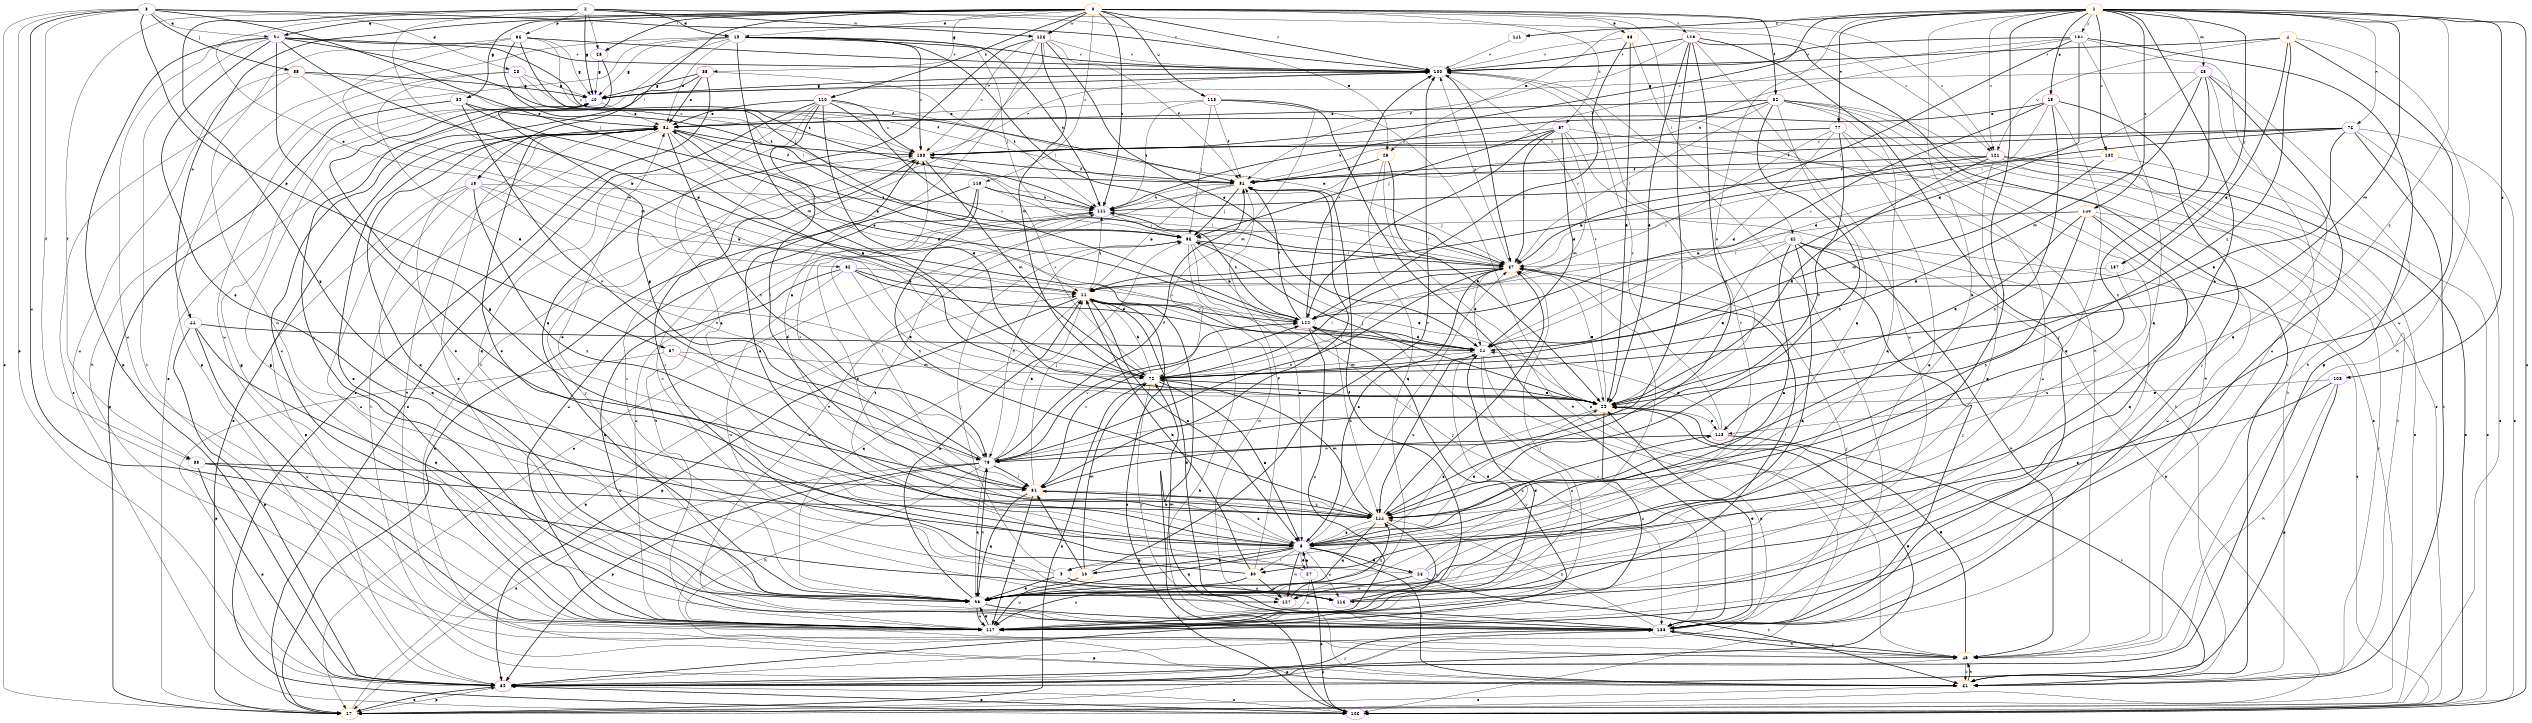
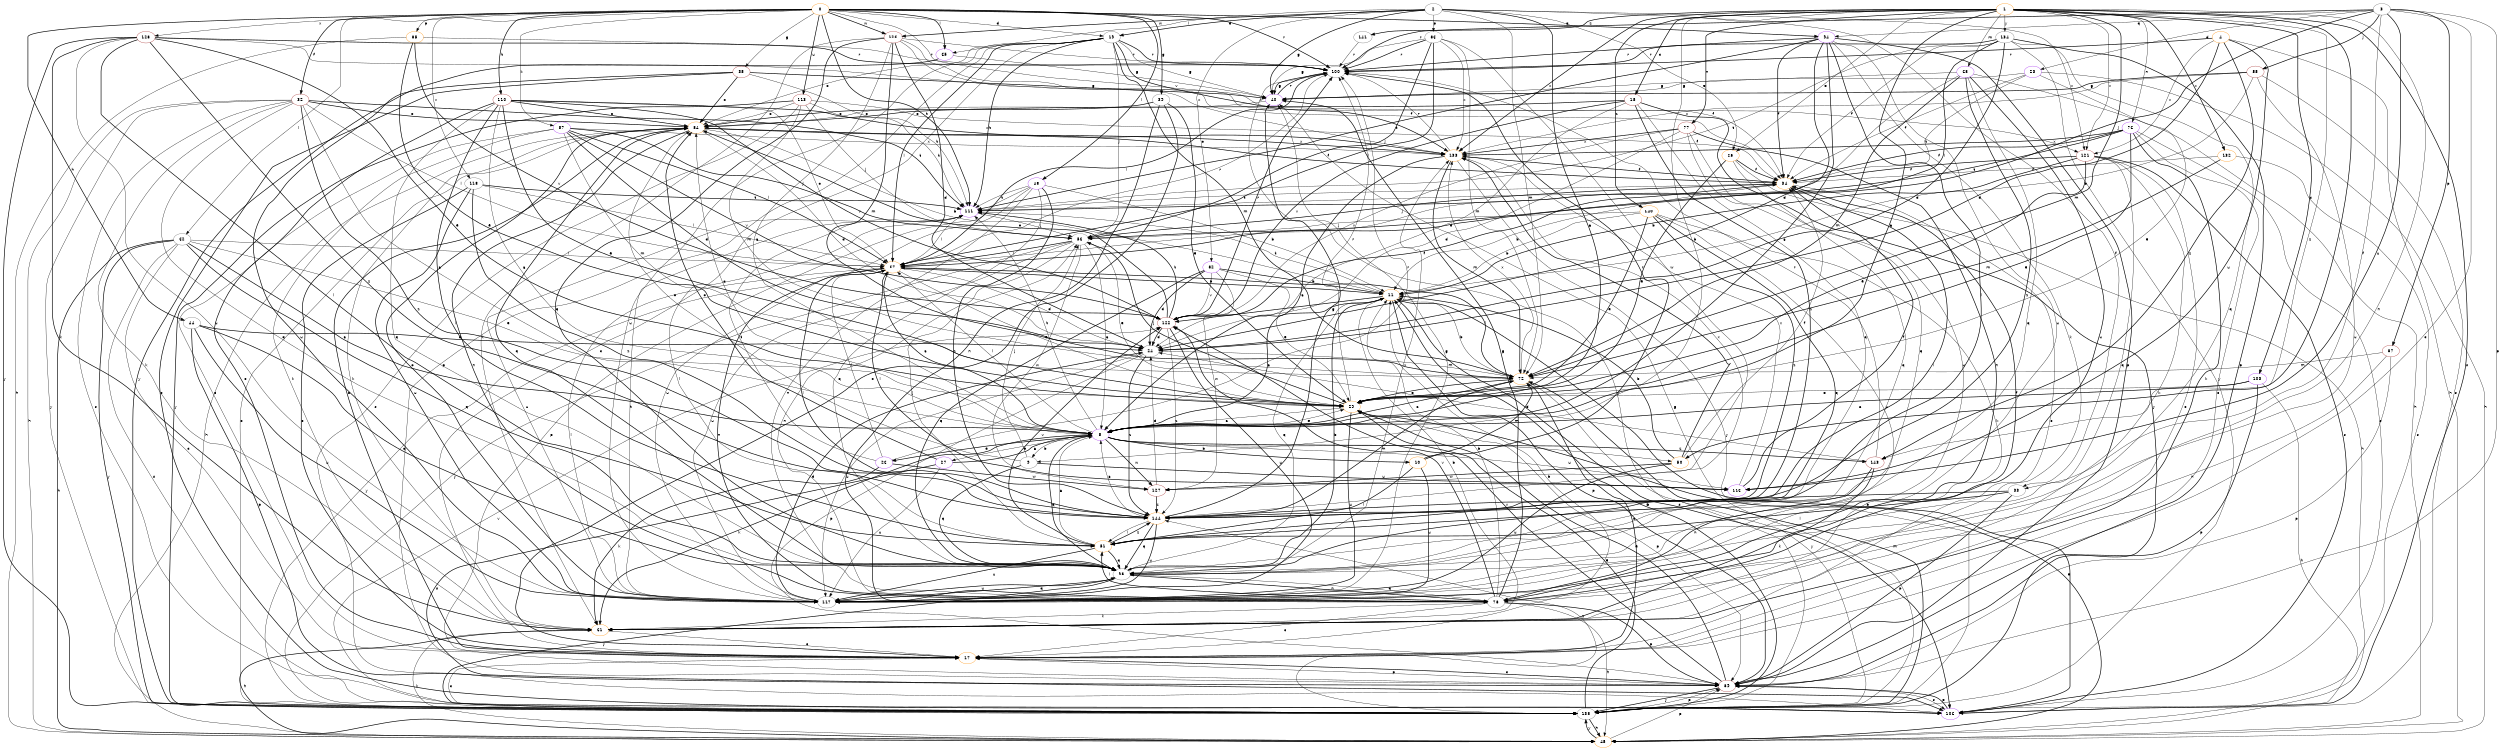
(2115, 267) -> none
(1689, 414) -> (1561, 499)
